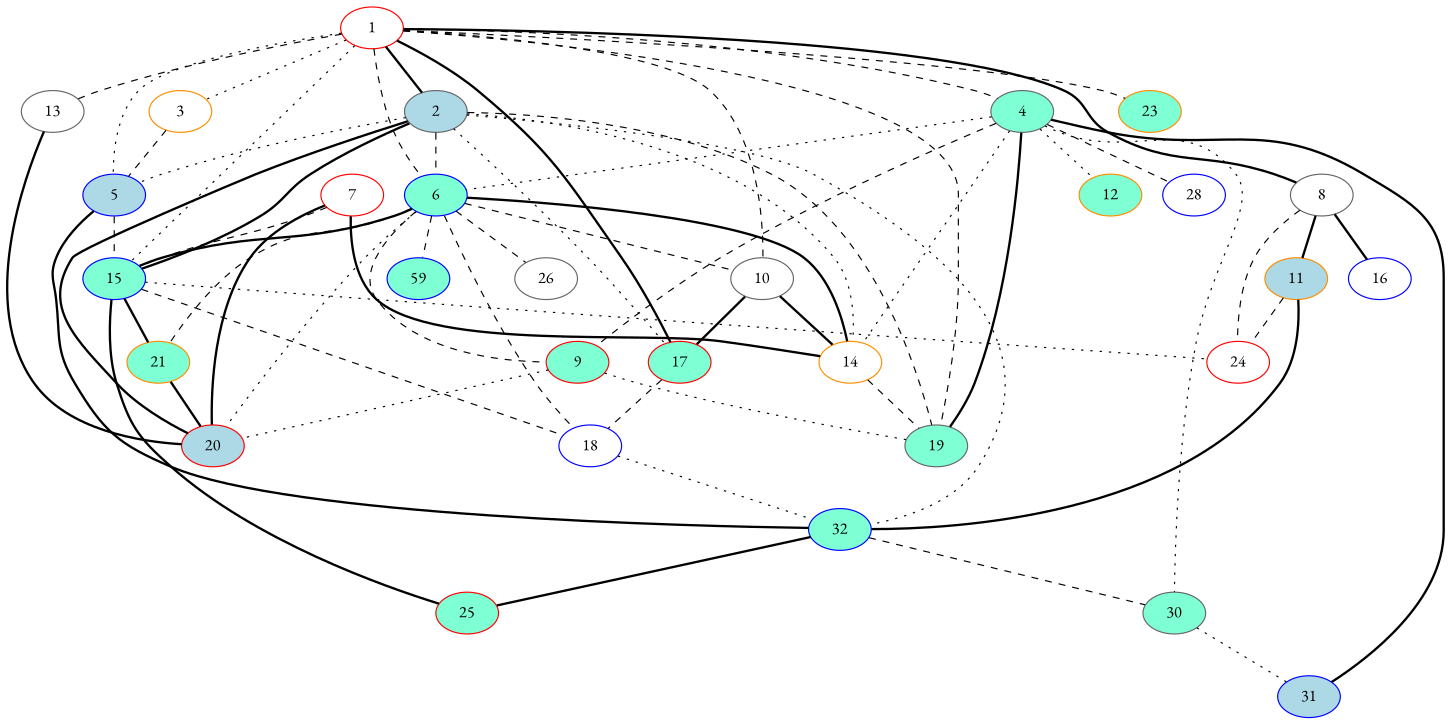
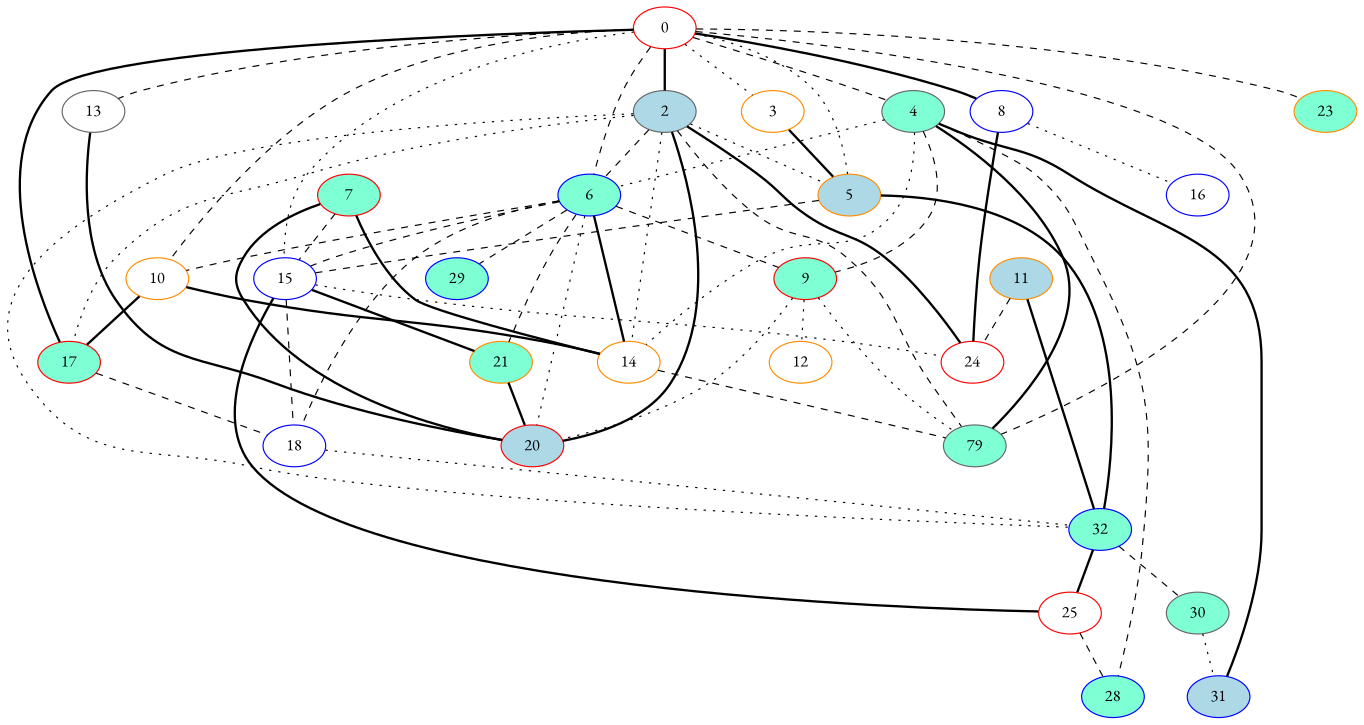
(372, 28) -> (665, 28)
(147, 153) -> (811, 153)
(1066, 153) -> (803, 321)
(114, 195) -> (849, 195)
(352, 195) -> (349, 195)
(1110, 195) -> (801, 362)
(1194, 195) -> (1113, 697)
(1322, 195) -> (1001, 111)
(279, 202) -> (830, 229)
(1309, 237) -> none
(1351, 237) -> (1100, 153)
(255, 240) -> (434, 229)
(1250, 267) -> (982, 236)
(114, 279) -> (285, 279)
(418, 279) -> (457, 279)
(546, 279) -> none
(762, 279) -> (157, 279)
(1215, 280) -> none
(936, 446) -> (975, 446)
(467, 613) -> (1070, 613)
none -> (1091, 655)
